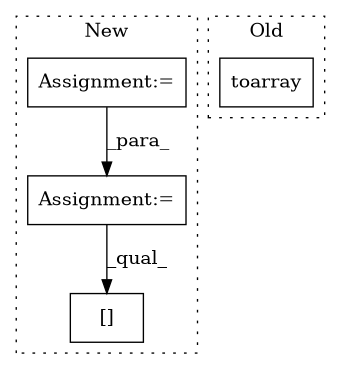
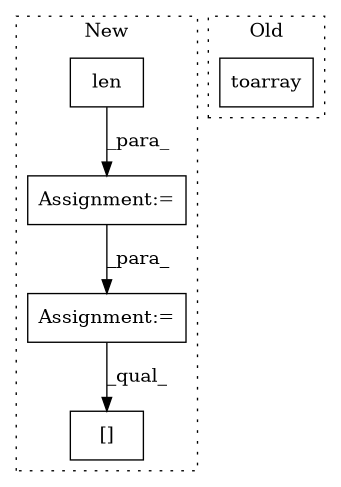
none -> (107, 83)
